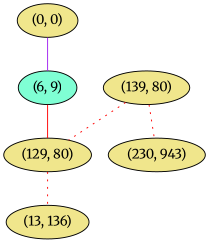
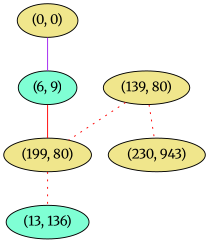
(48, 155) -> (48, 155)
(48, 222) -> (48, 222)
